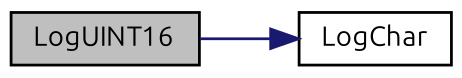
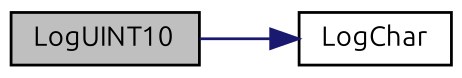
(105, 39) -> (105, 39)
